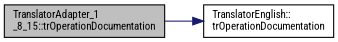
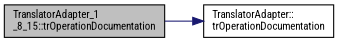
(269, 21) -> (269, 21)
